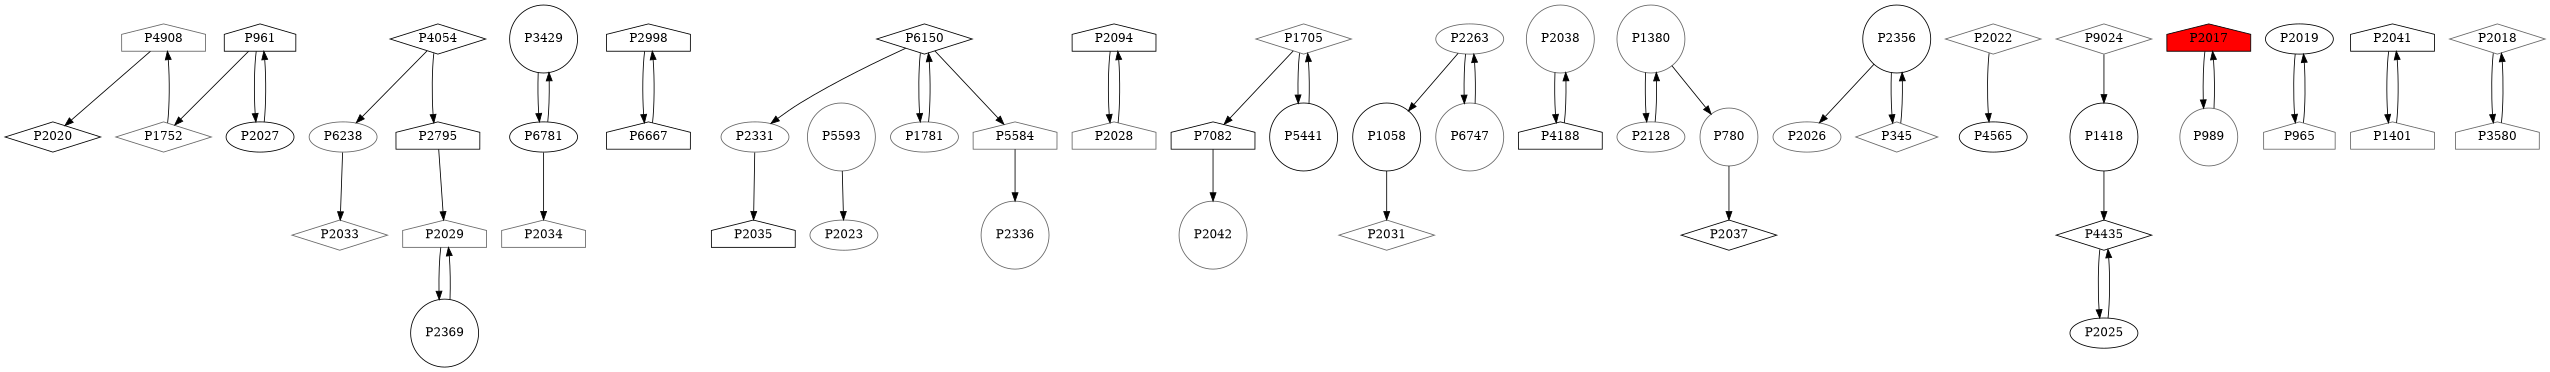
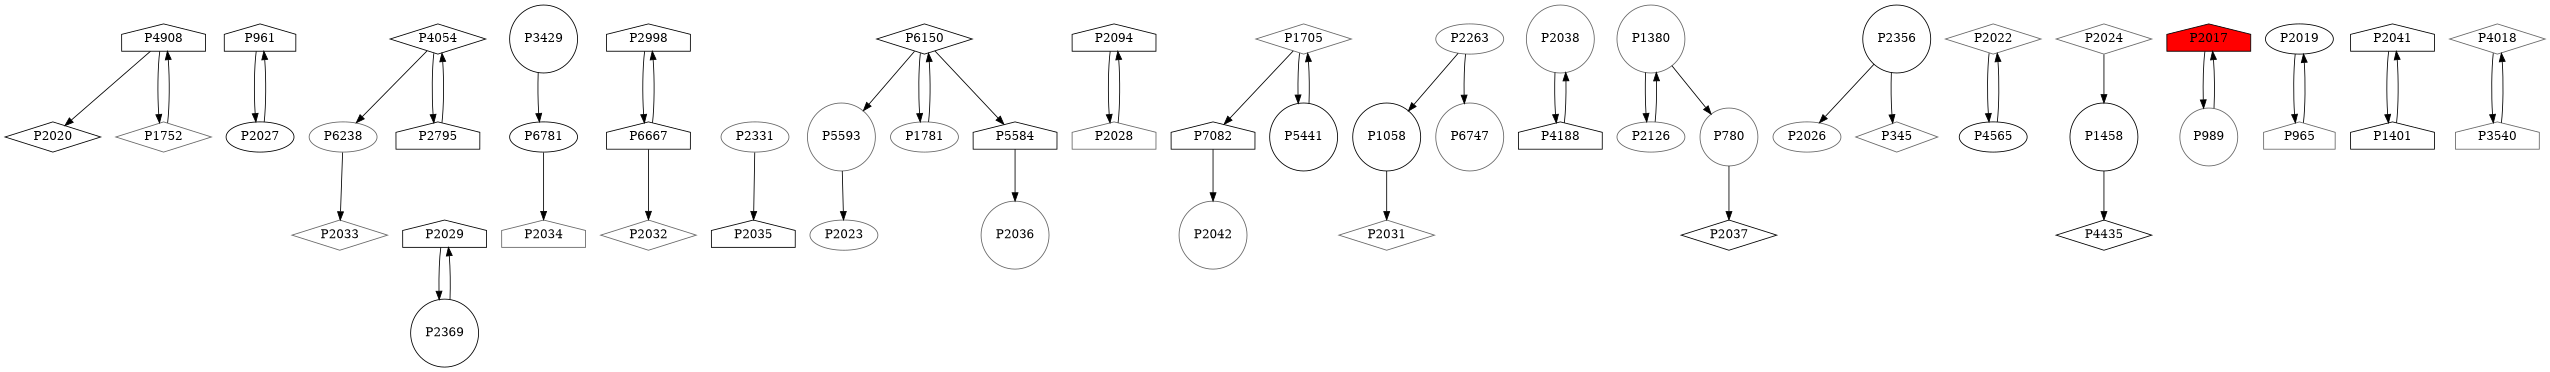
(164, 39) -> (164, 39)
(2104, 39) -> (2104, 39)
(2497, 39) -> (2497, 39)
(840, 80) -> (892, 78)
(1475, 83) -> none
(215, 85) -> (158, 83)
none -> (1999, 92)
(549, 101) -> none
(1902, 102) -> none
(1015, 137) -> (1015, 137)
(1651, 137) -> (1651, 137)
(2104, 137) -> (2104, 137)
(2393, 137) -> (2393, 137)
(2497, 137) -> (2497, 137)
(441, 180) -> (444, 92)
(445, 235) -> (445, 235)
none -> (648, 235)
(1015, 235) -> (1015, 235)
(2104, 333) -> none
